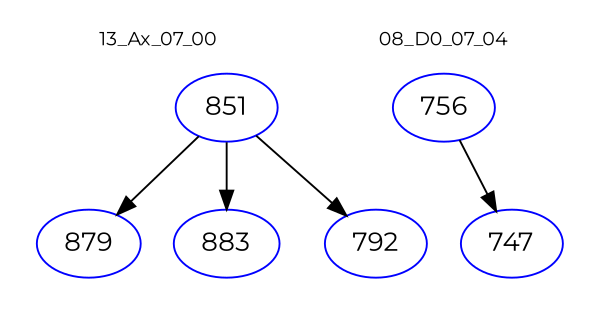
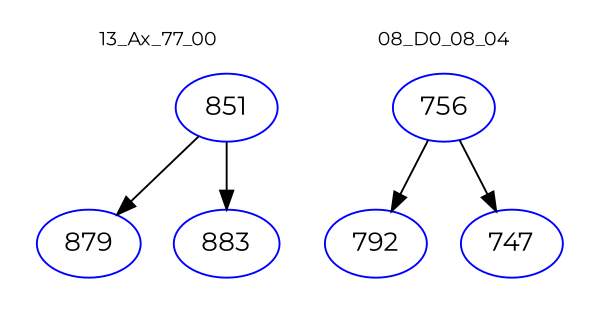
(159, 41) -> (159, 41)
(444, 41) -> (444, 41)
(283, 159) -> (414, 167)
